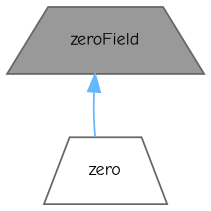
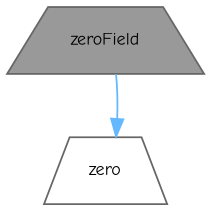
(94, 114) -> (117, 97)
